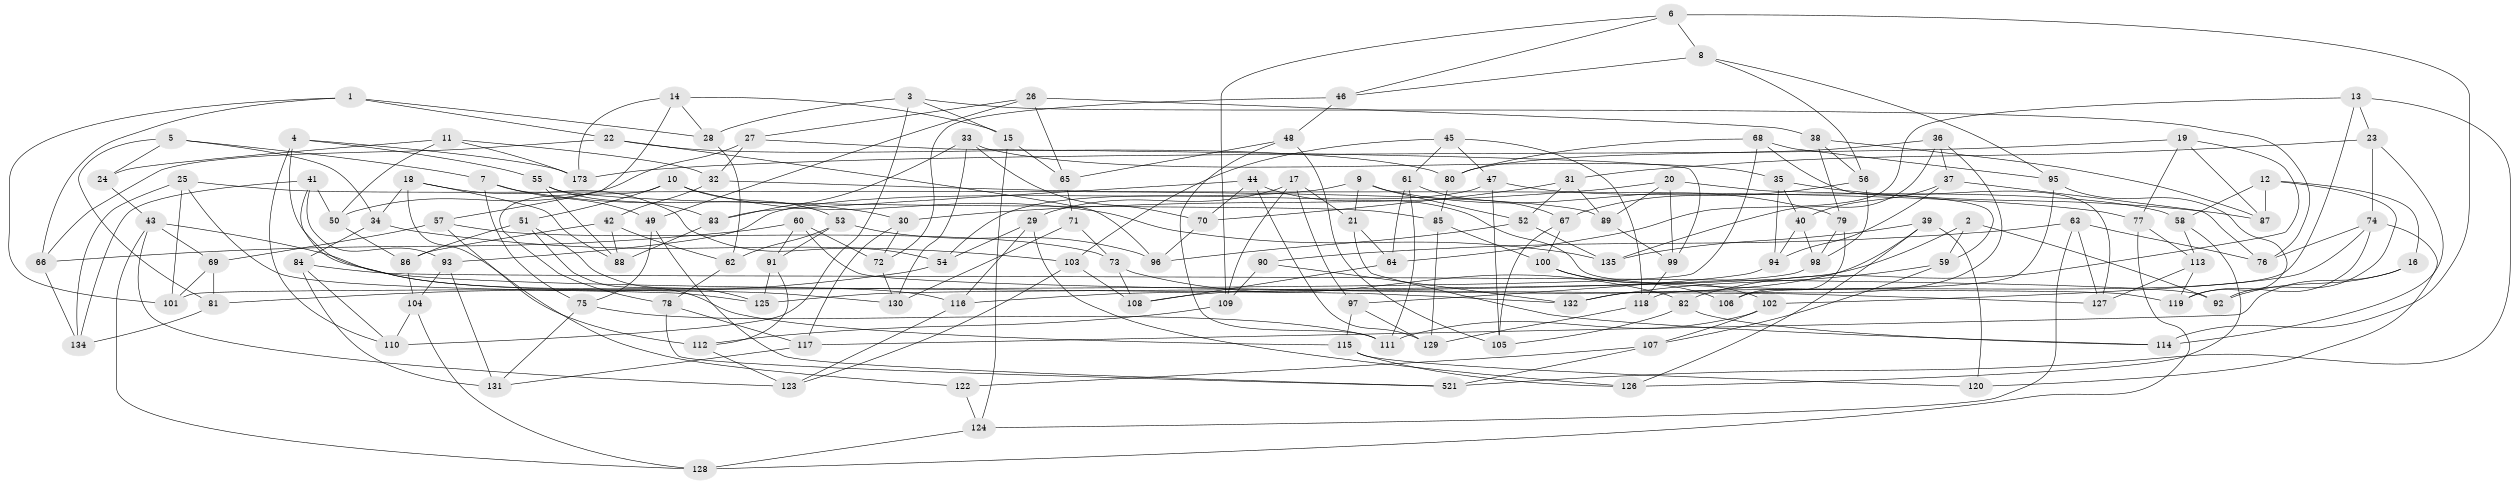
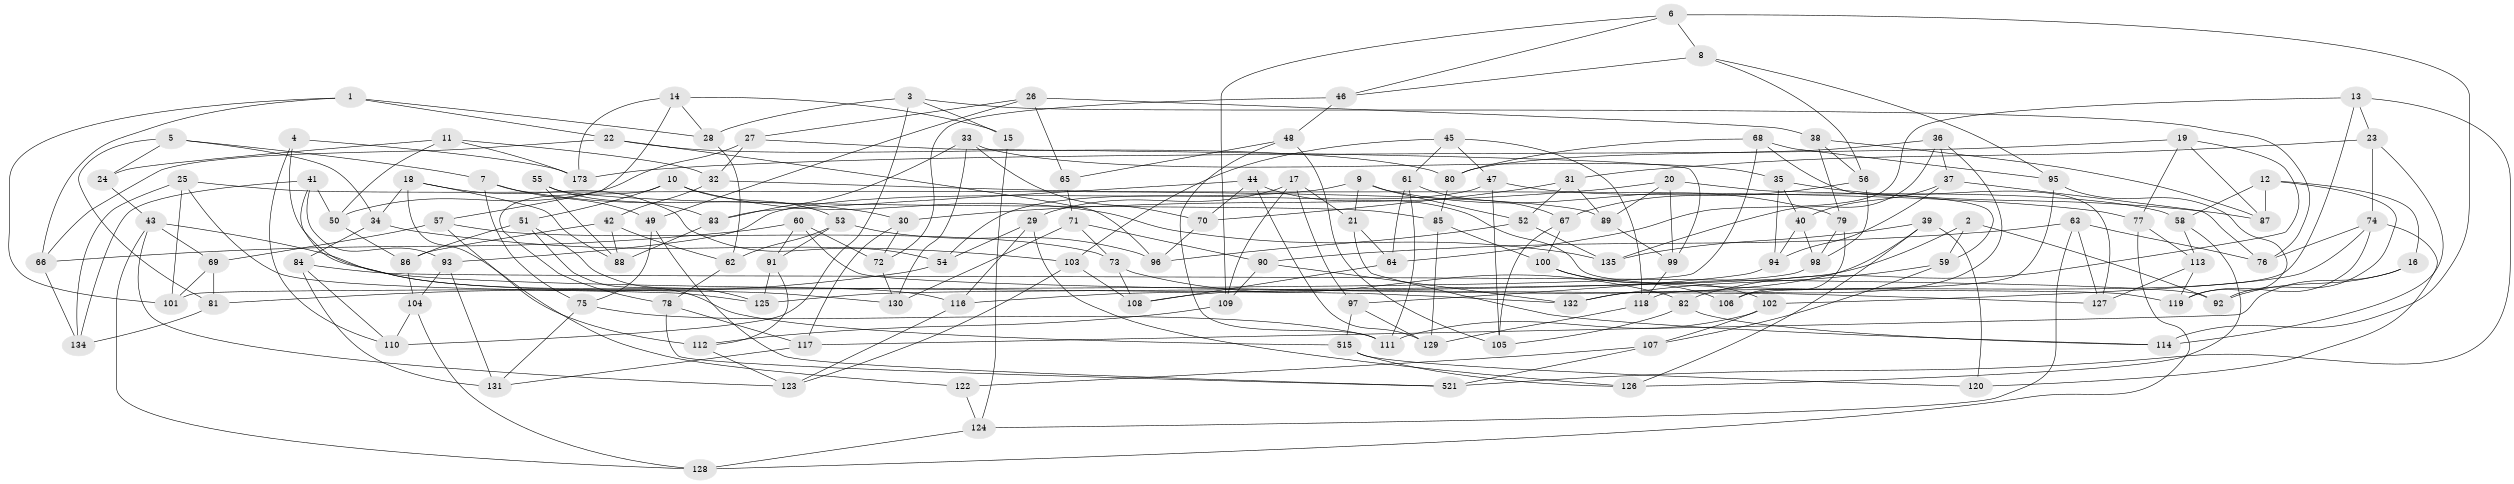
(423, 155) -> none
(1039, 161) -> none
none -> (1169, 242)
(1345, 346) -> (1345, 346)
